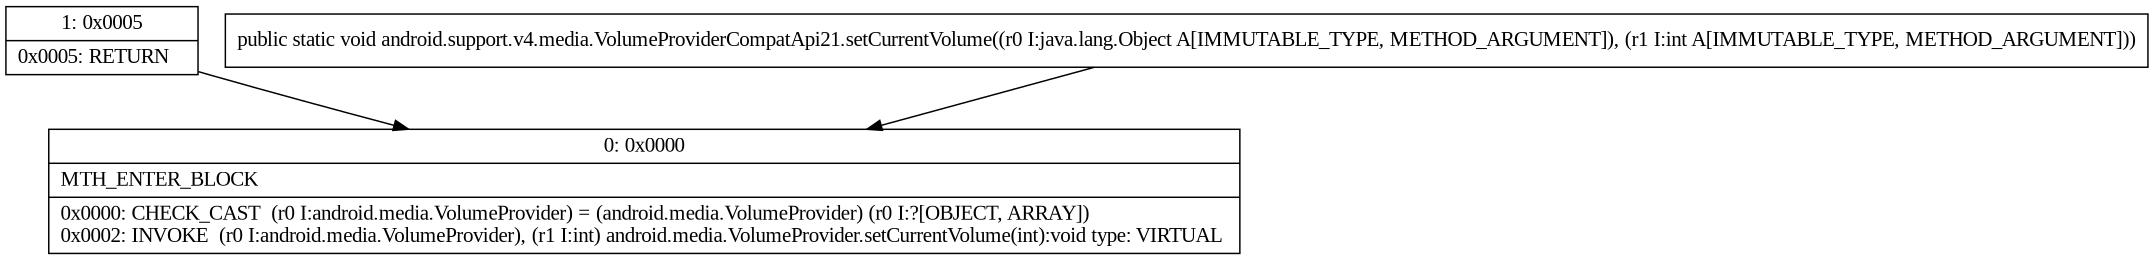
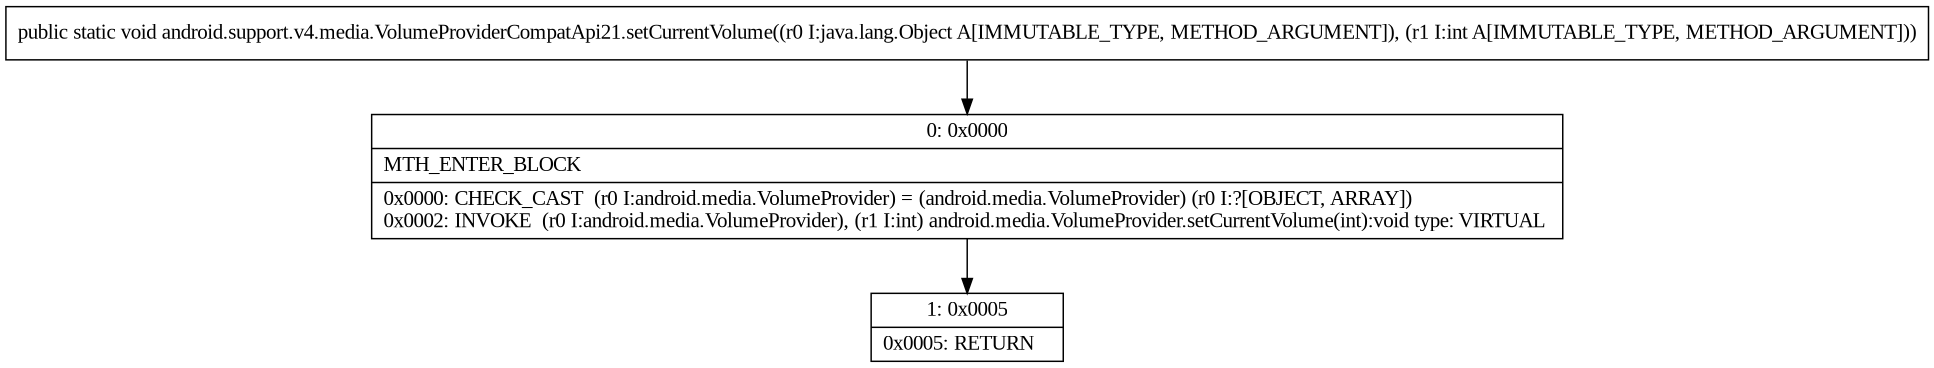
(296, 99) -> (967, 259)
